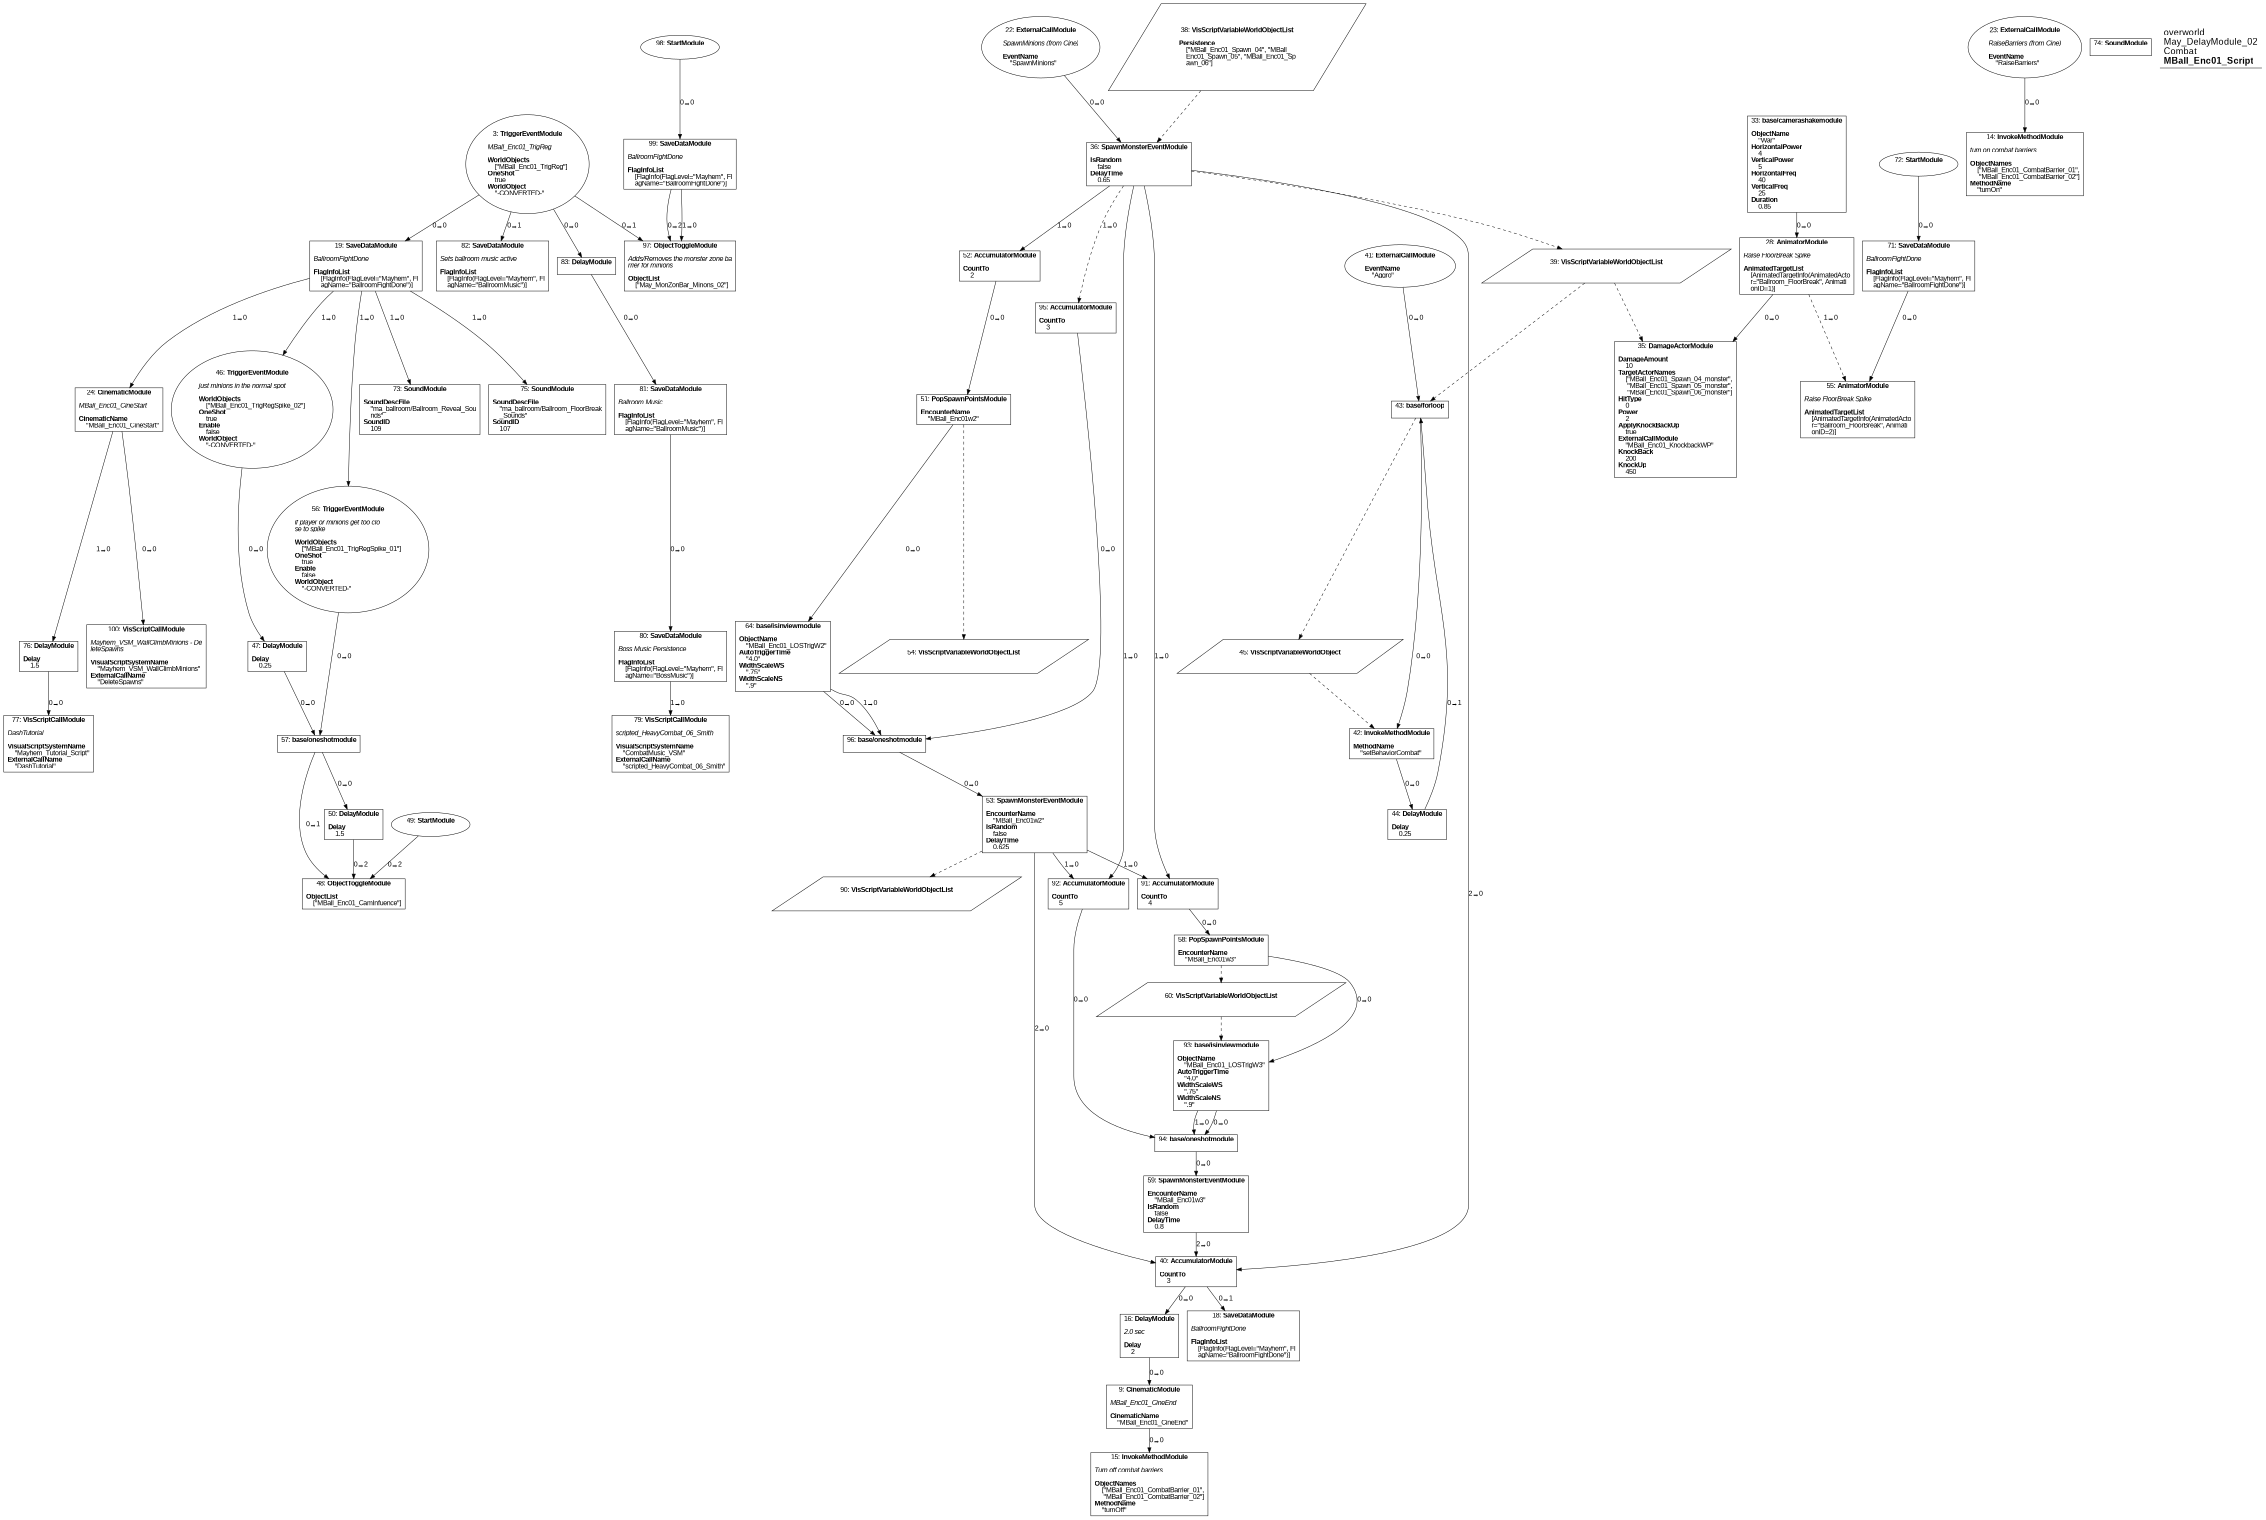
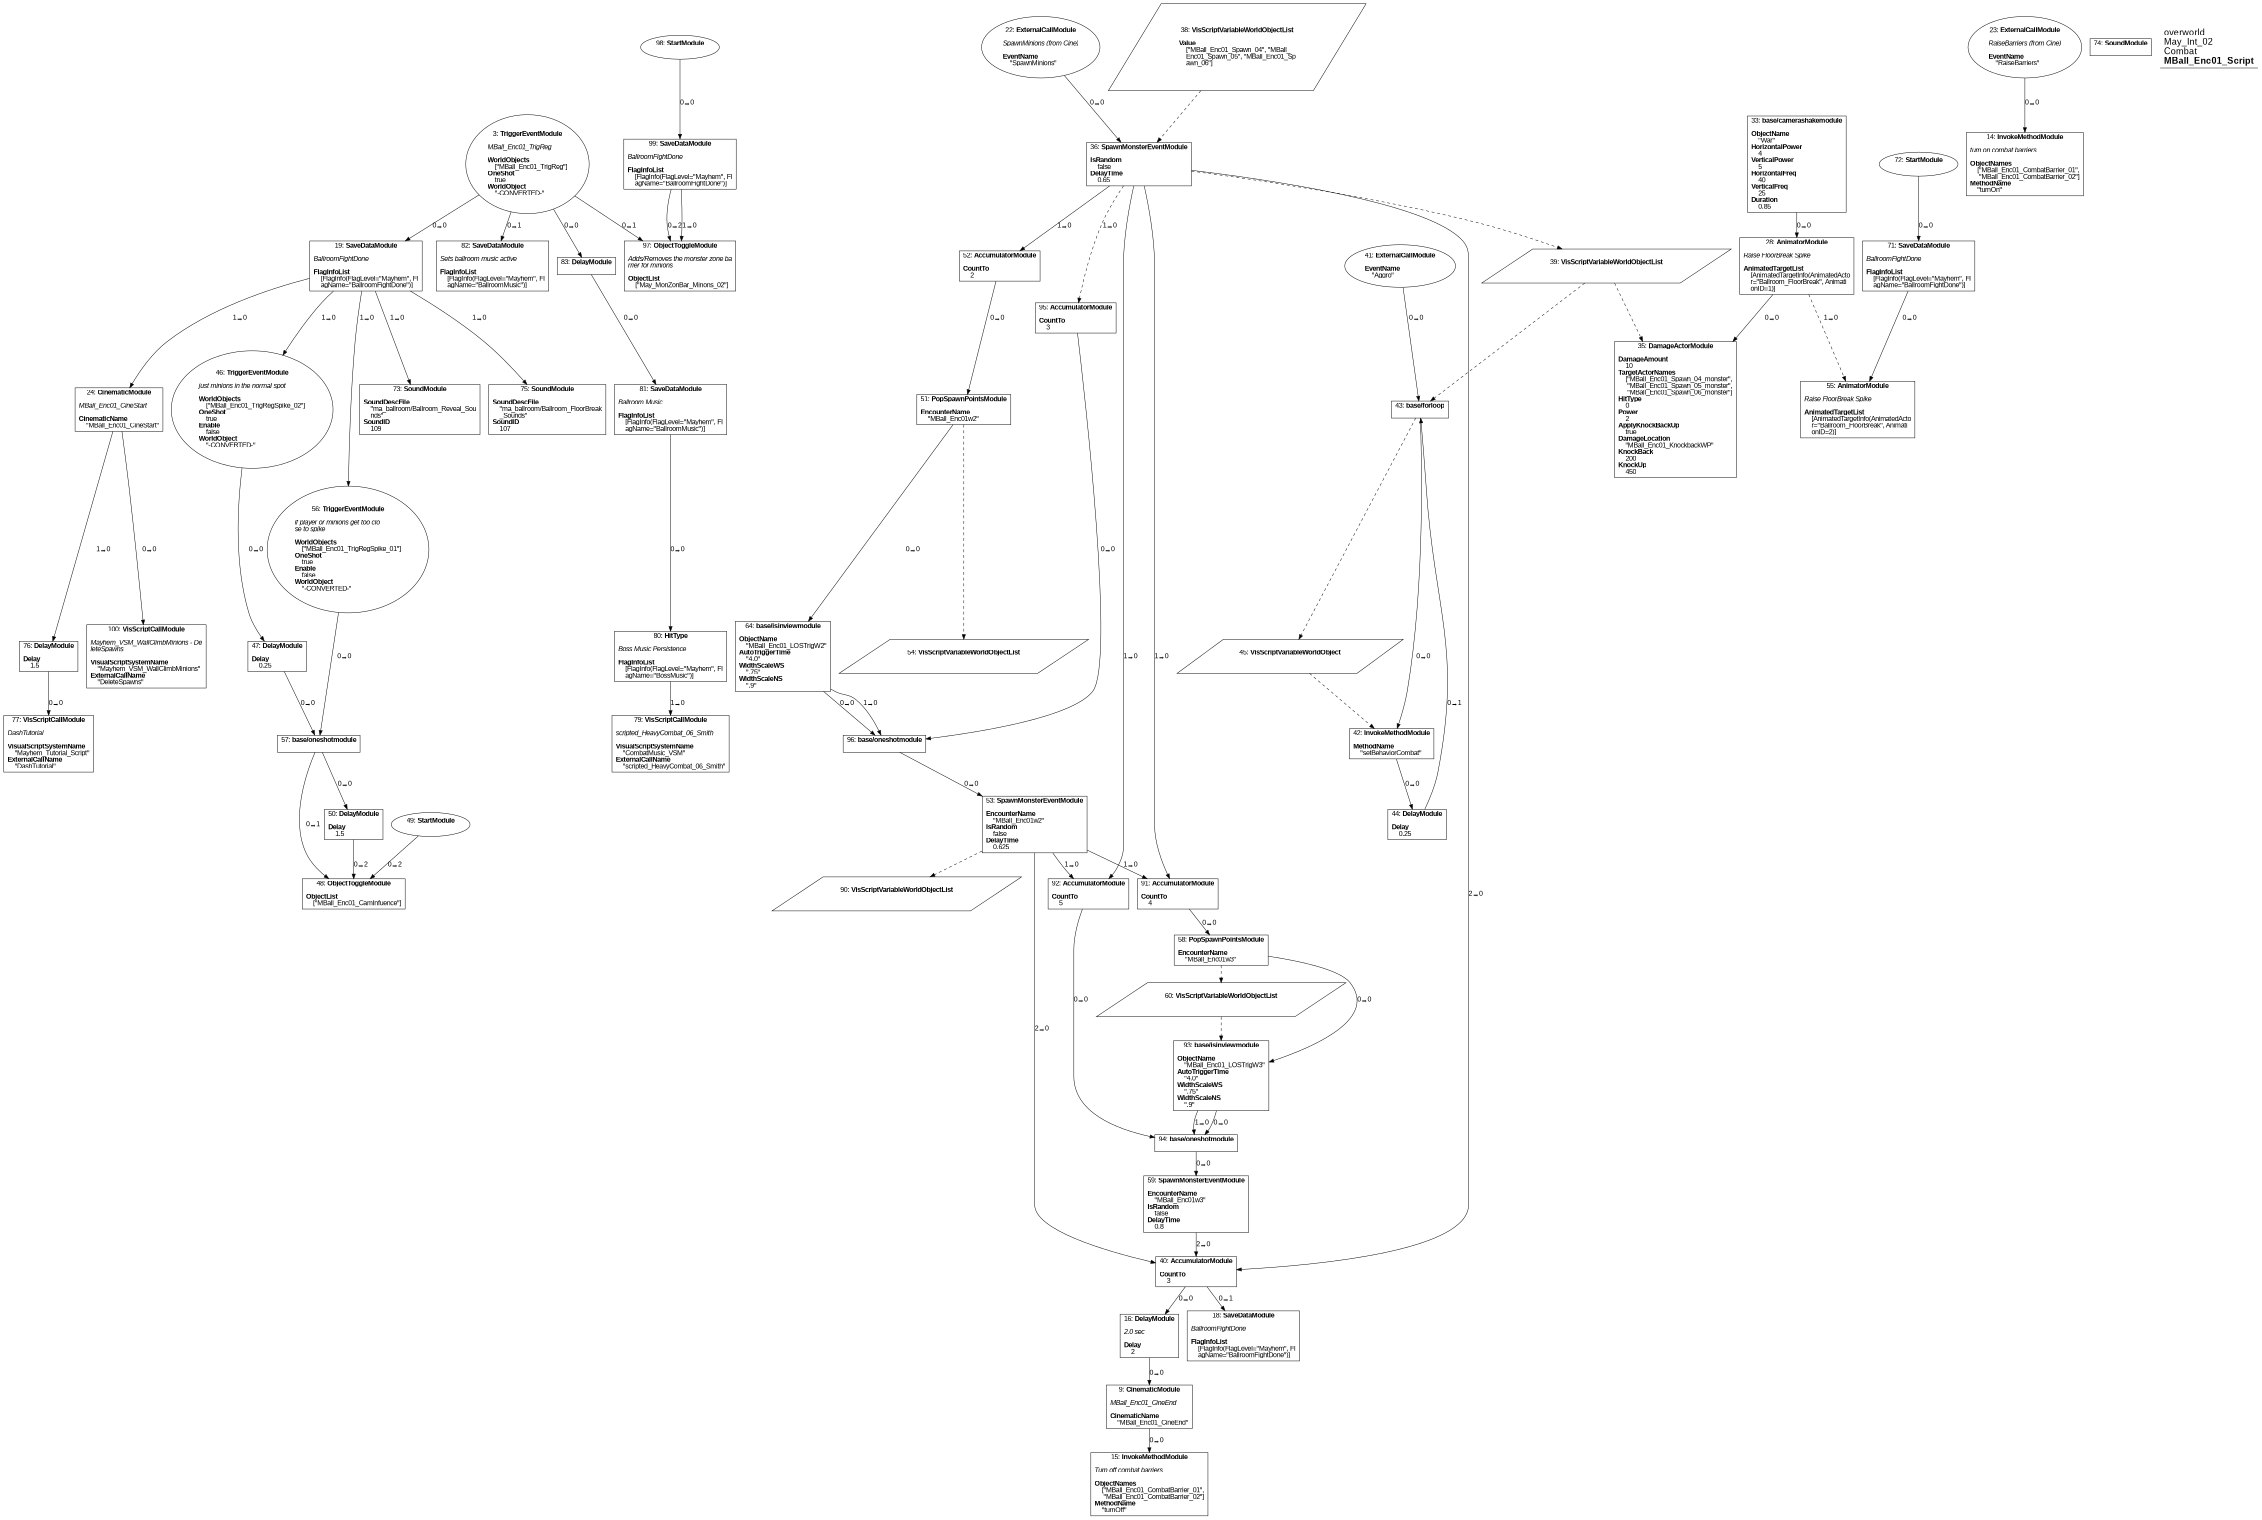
(2211, 42) -> (2189, 42)
(1197, 43) -> (1187, 43)
(1648, 439) -> (1644, 439)
(676, 636) -> (676, 636)
